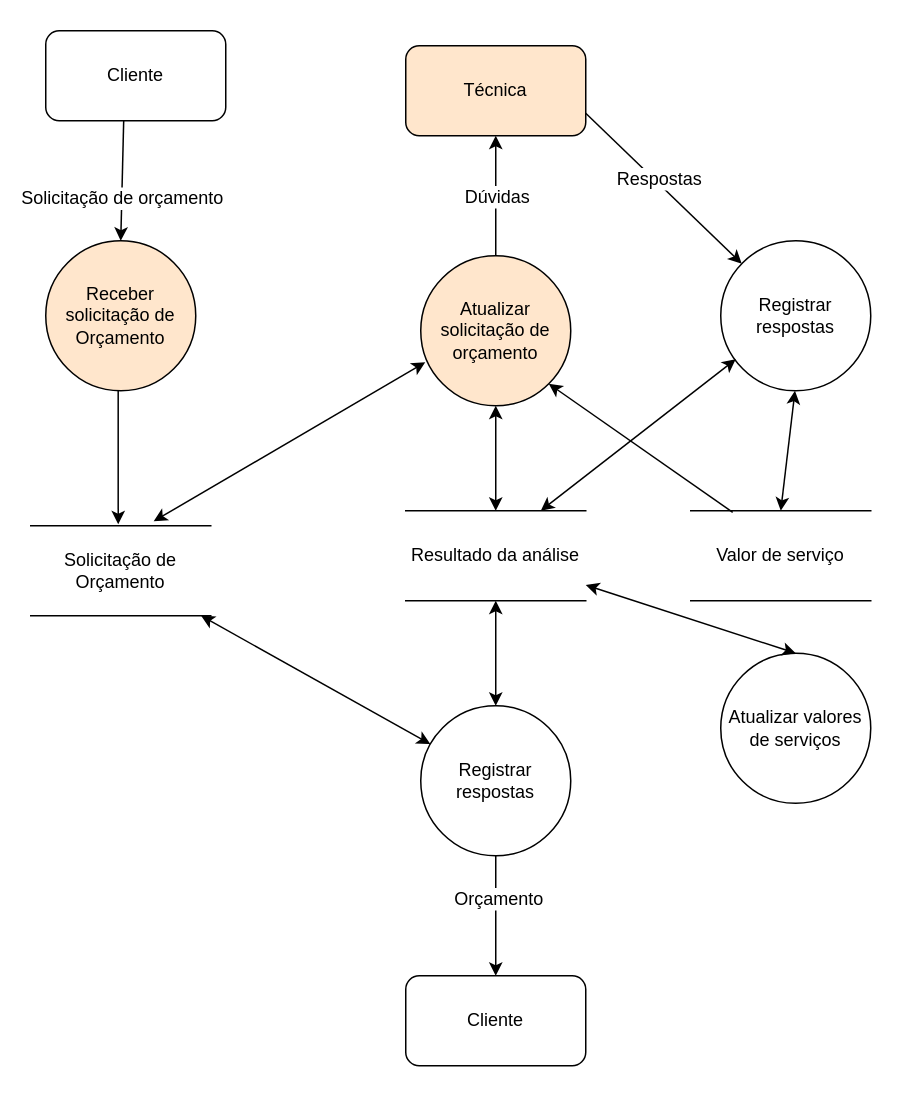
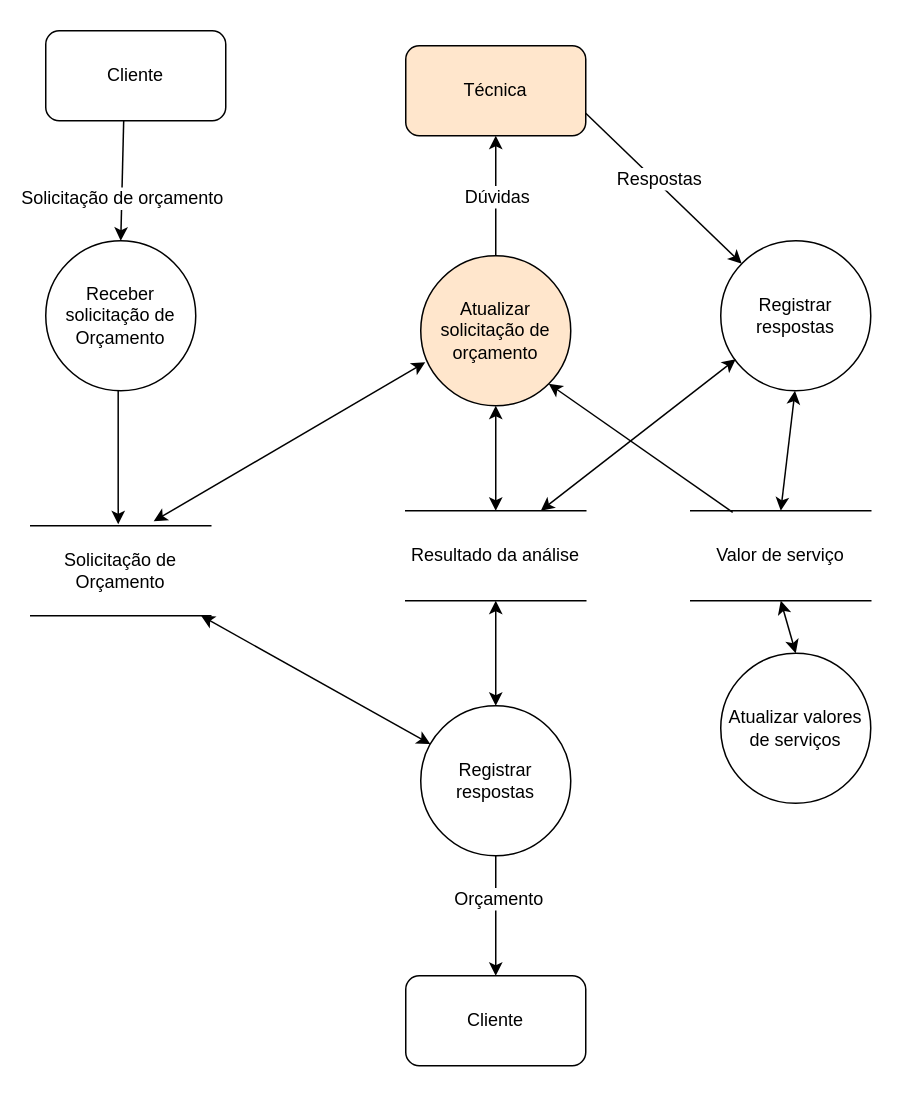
(121, 316) -> (121, 316)
(691, 619) -> (788, 627)
